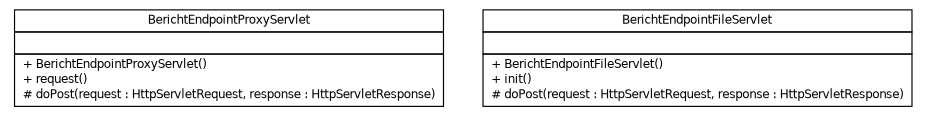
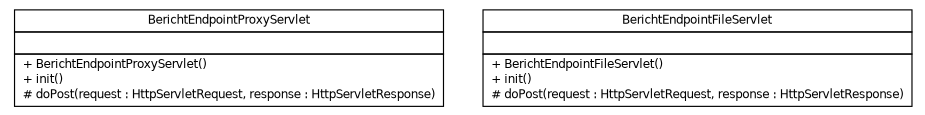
(55, 80) -> (43, 80)
